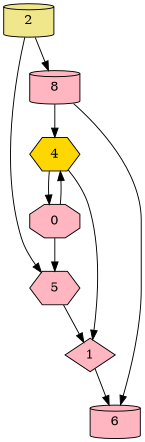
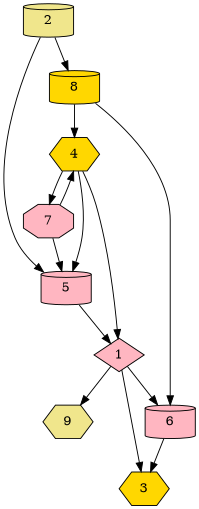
(55, 87) -> (75, 87)
none -> (83, 217)
(55, 221) -> (48, 221)
(55, 288) -> (66, 288)
none -> (68, 422)
none -> (144, 489)
